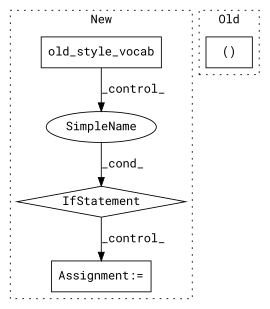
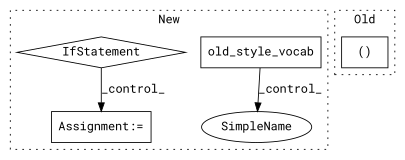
(101, 160) -> none
